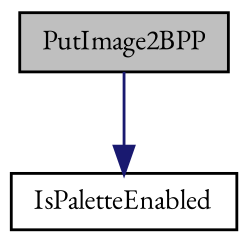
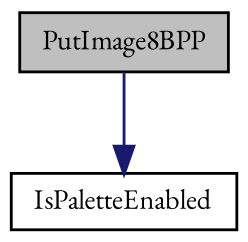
(124, 42) -> (124, 42)
